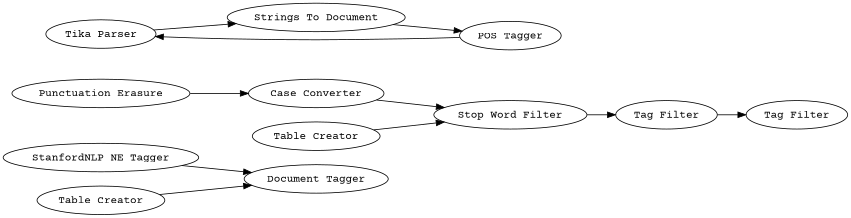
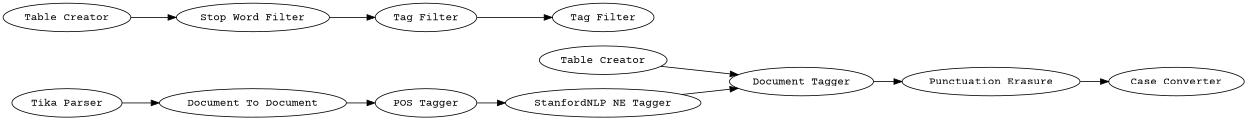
(316, 17) -> (253, 103)
(312, 40) -> (487, 103)
none -> (884, 82)
(406, 103) -> none
